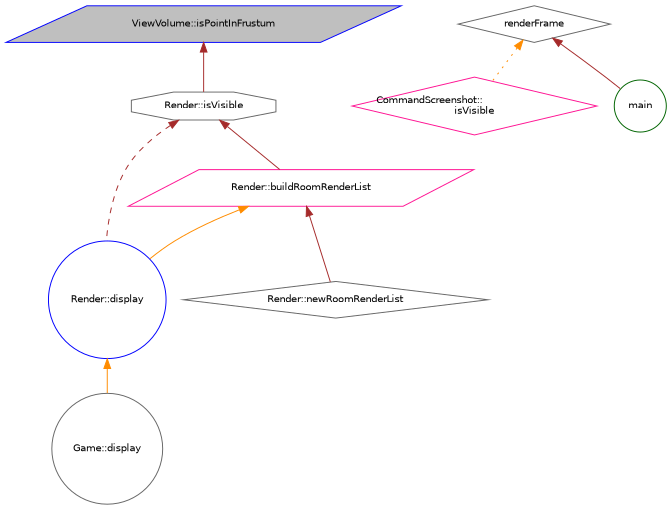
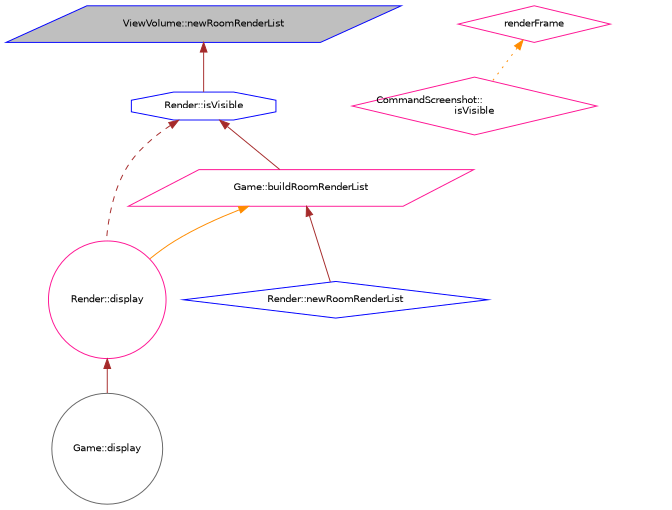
(204, 24) -> (204, 24)
(534, 24) -> (534, 24)
(204, 106) -> (204, 106)
(640, 106) -> none
(301, 188) -> (301, 188)
(107, 300) -> (107, 300)
(336, 300) -> (336, 300)
(107, 381) -> (107, 381)
